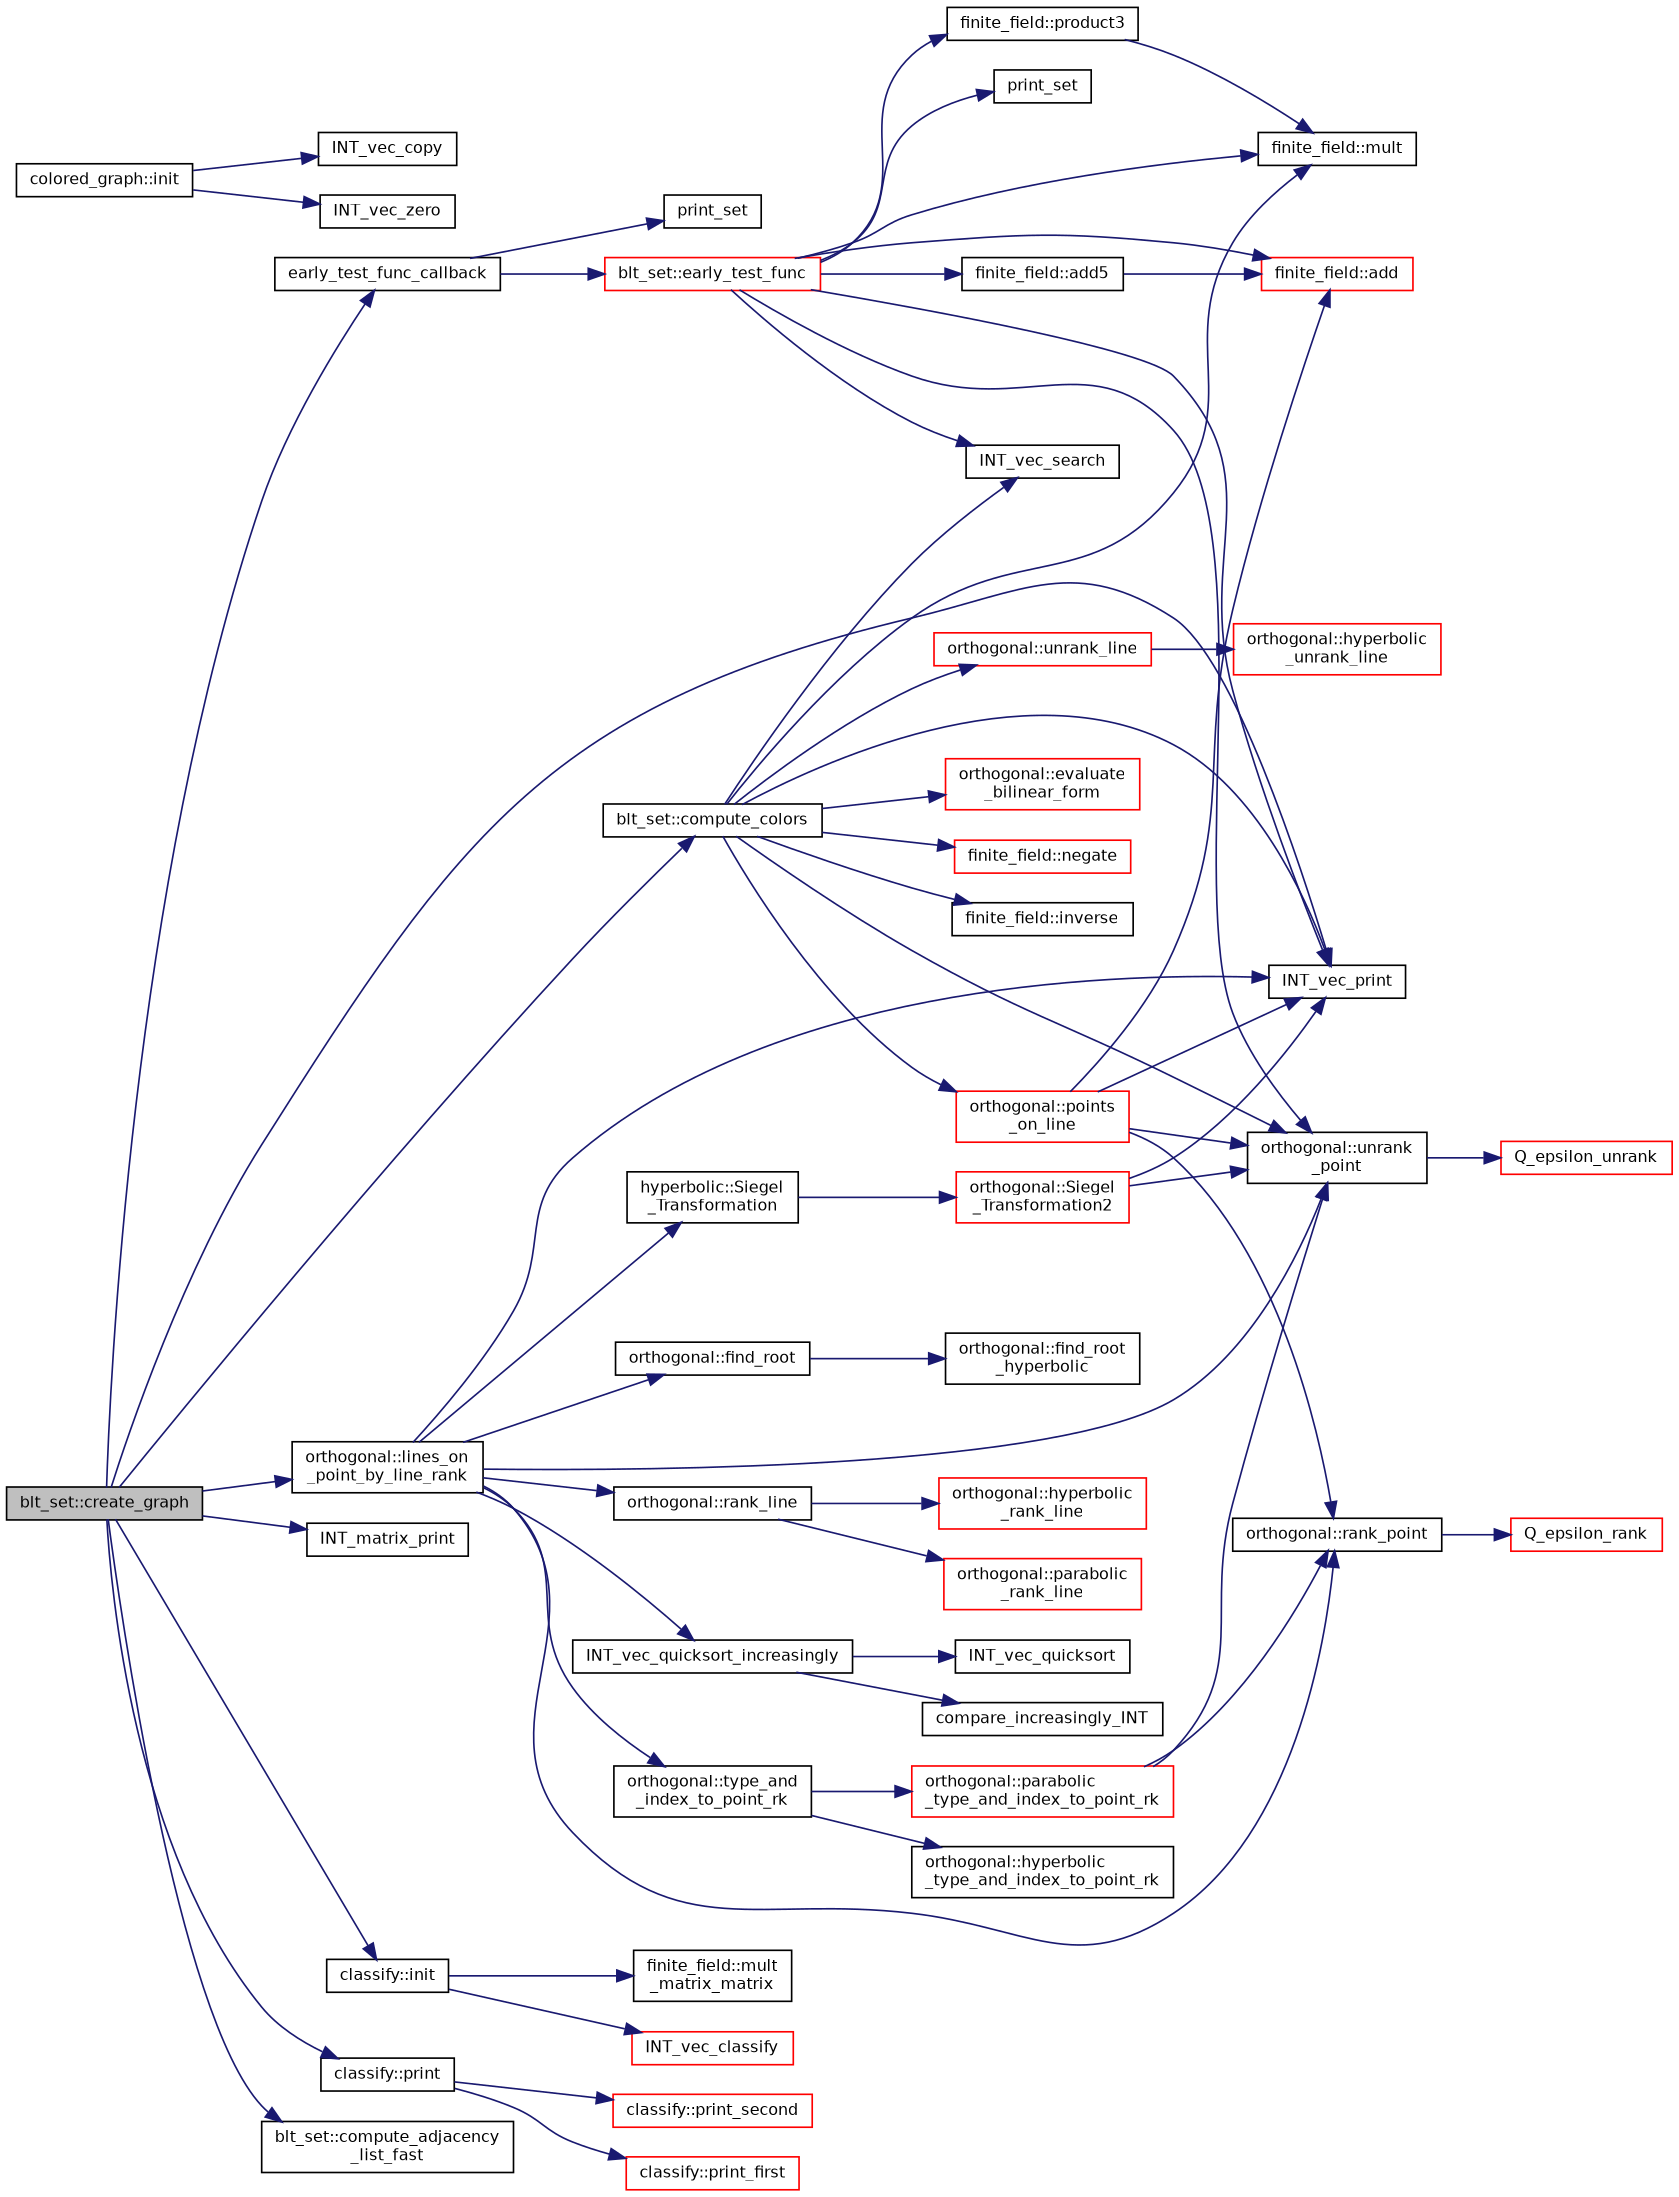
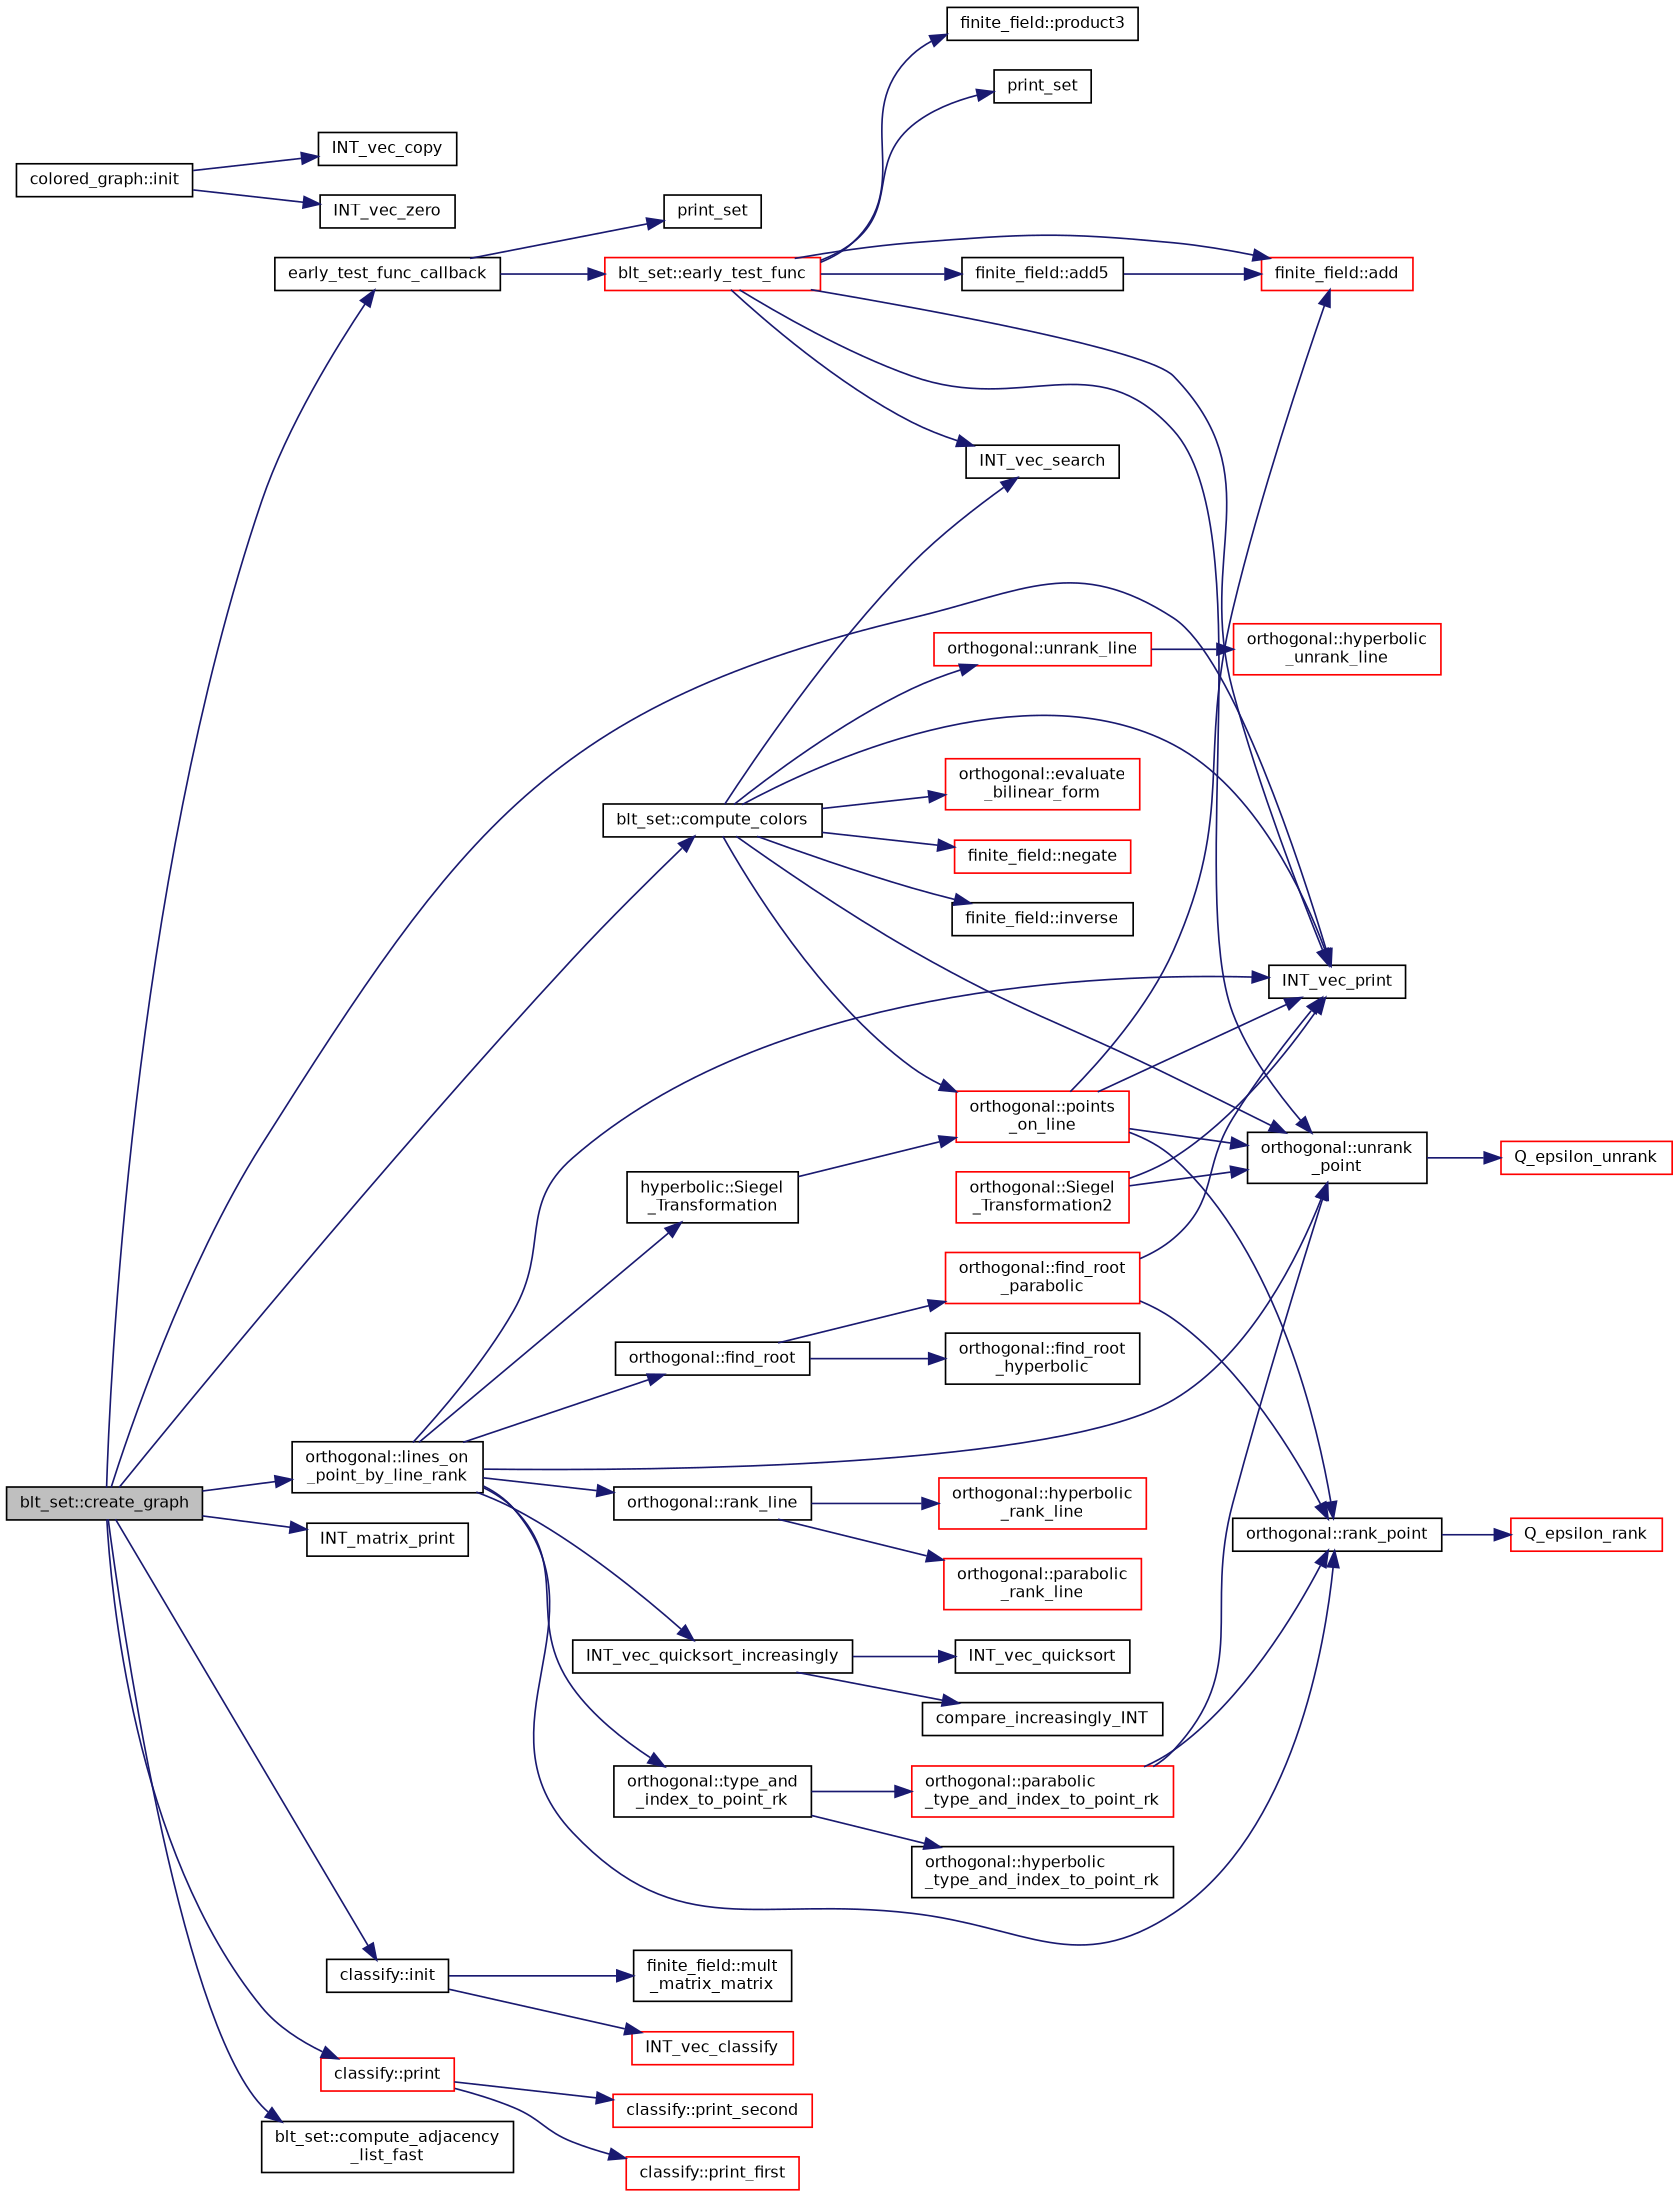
(1337, 149) -> none
(869, 1197) -> (869, 1159)
none -> (1043, 1278)
(388, 2075) -> (388, 2075)
